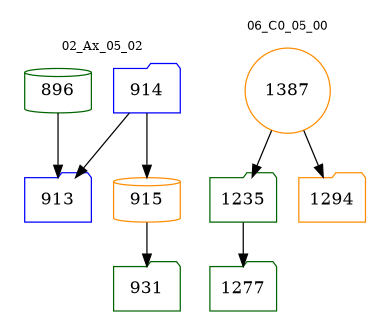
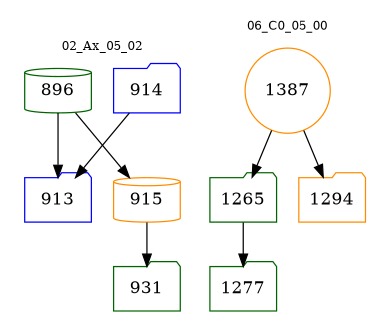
(147, 139) -> (97, 139)
(243, 200) -> (243, 200)
